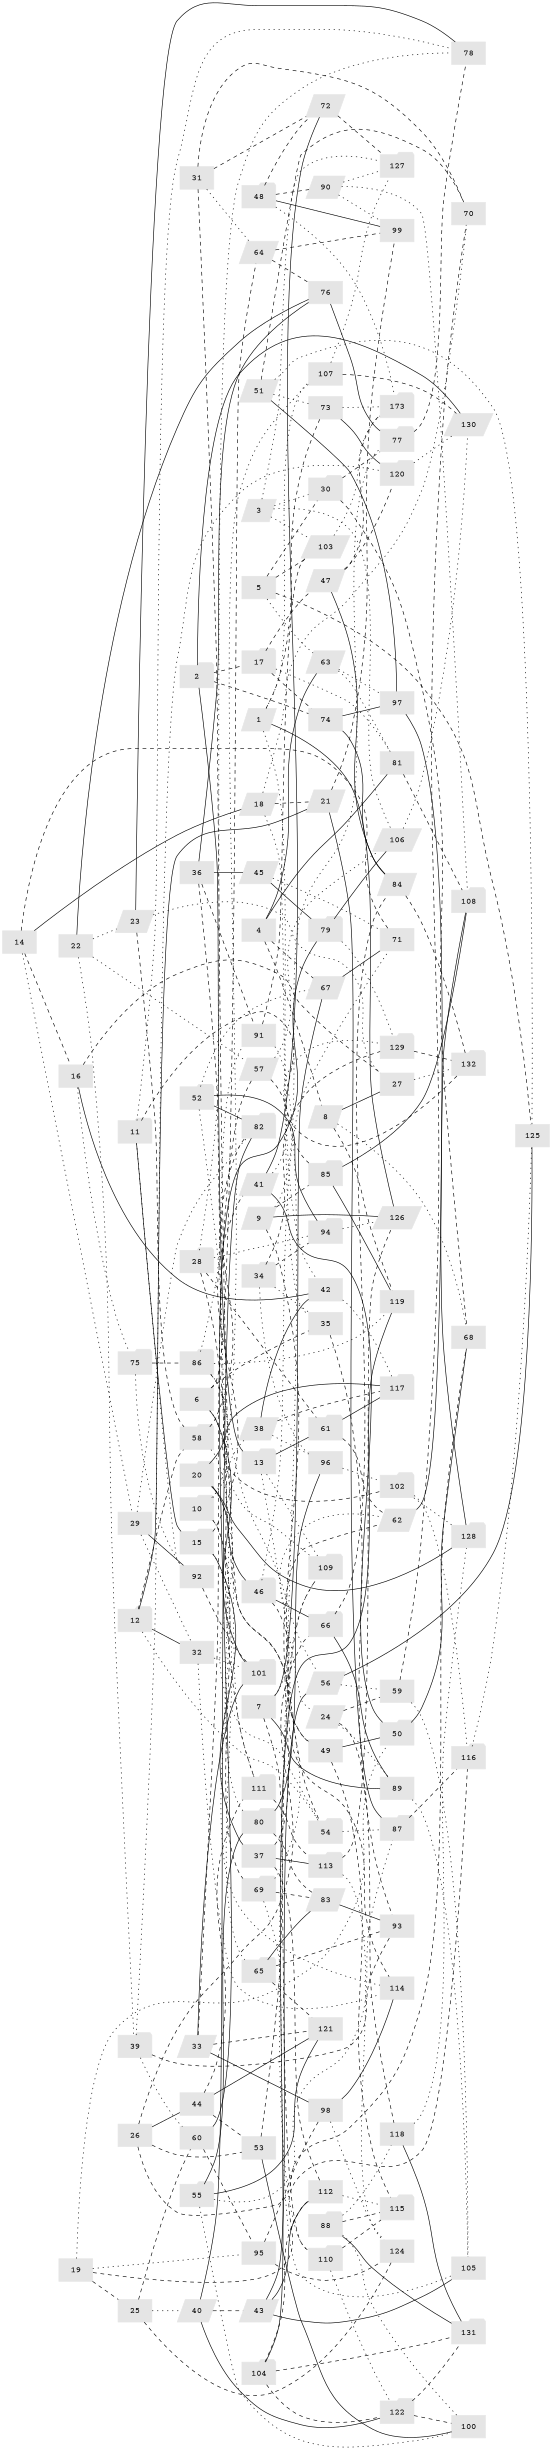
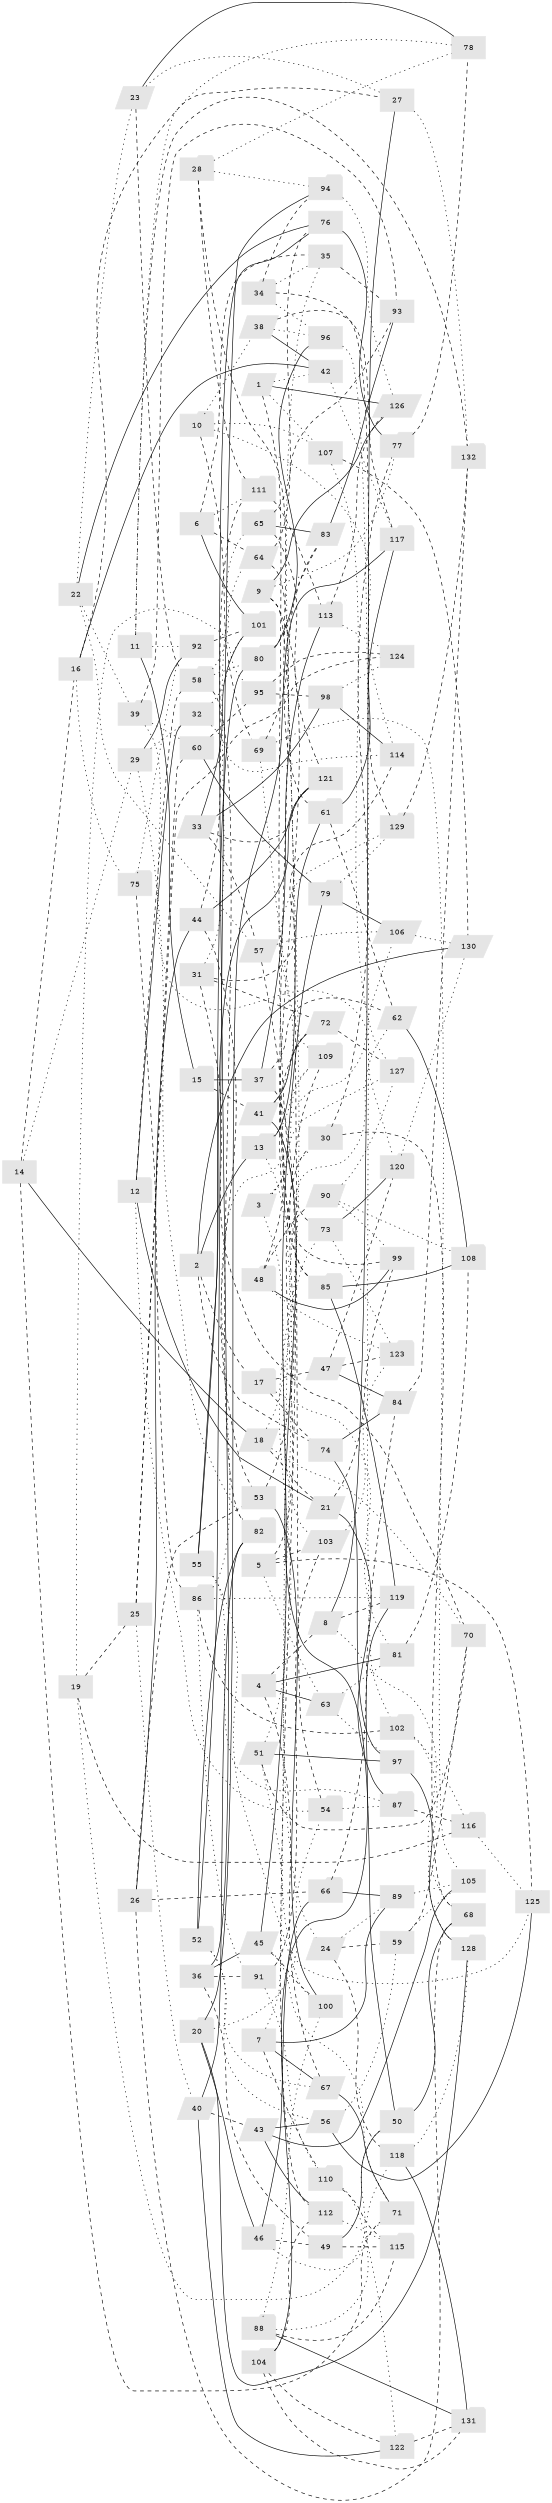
(397, 407) -> (397, 1354)
(229, 1757) -> (228, 602)
(433, 2419) -> (291, 1974)
